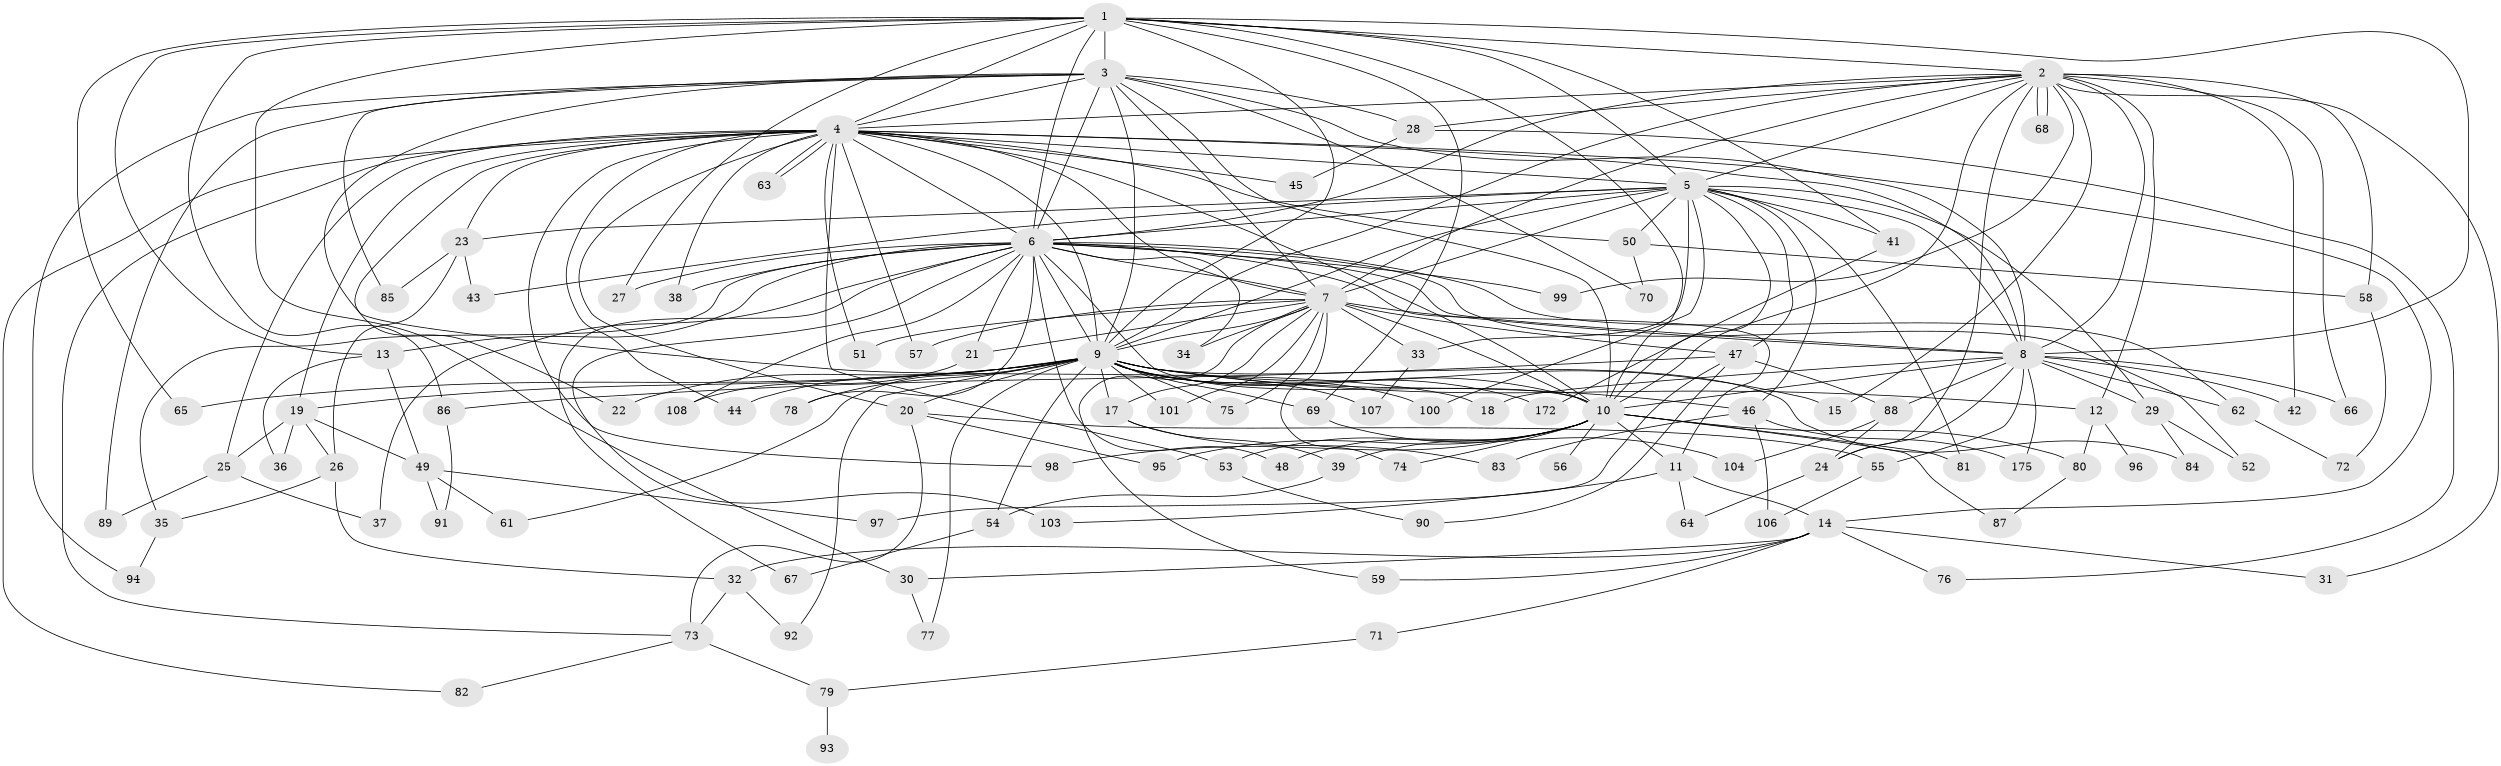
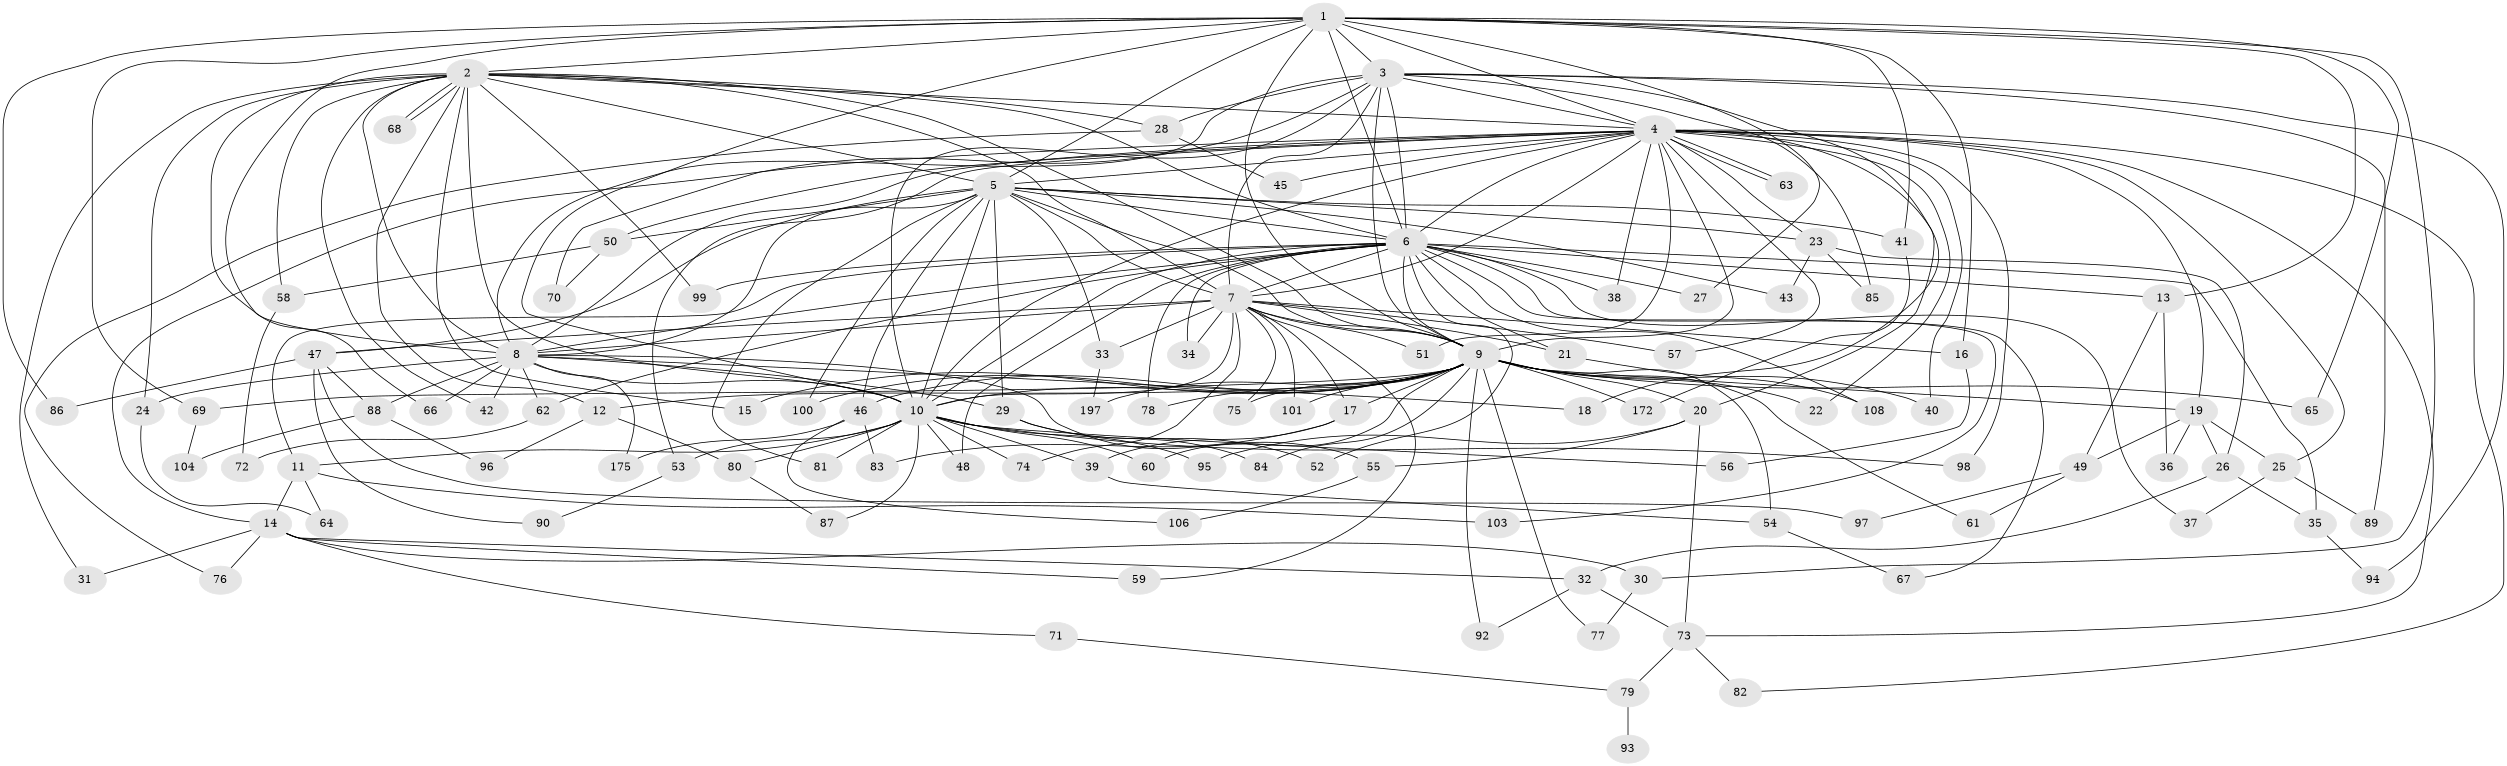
none -> (1962, 355)
(735, 411) -> (1932, 411)
(1372, 411) -> (1091, 411)
(1846, 448) -> (421, 435)
none -> (1149, 468)
(442, 524) -> none
